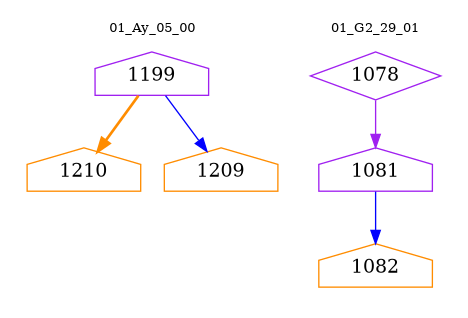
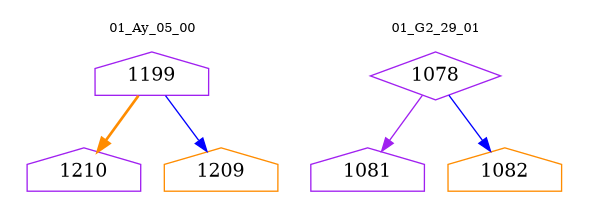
(84, 172) -> (84, 172)
(376, 211) -> (466, 118)
